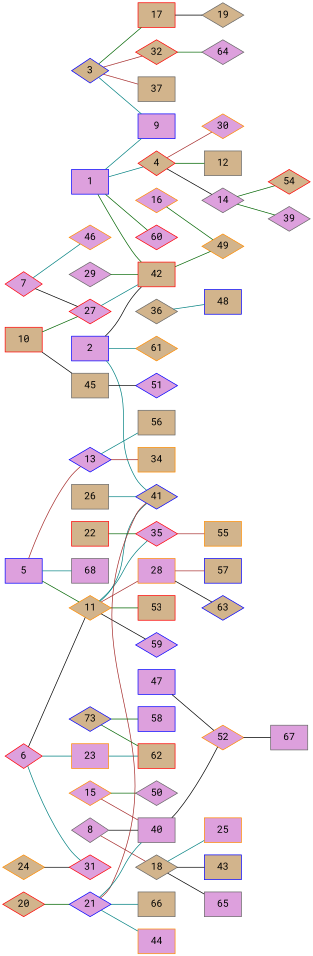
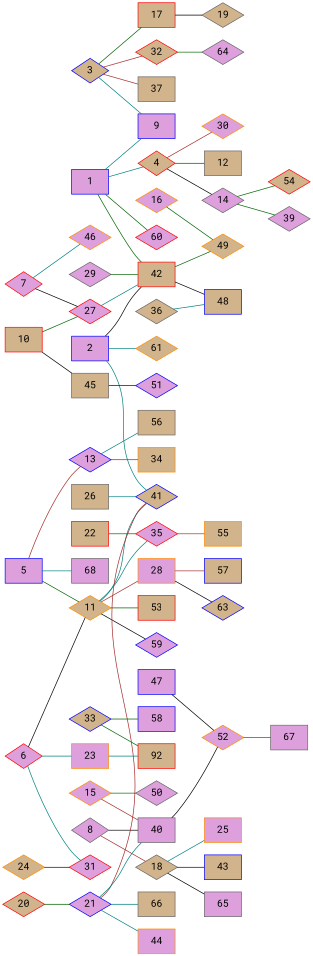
none -> (190, 288)
(90, 719) -> (90, 719)
(257, 738) -> (257, 738)
(157, 756) -> (157, 756)
